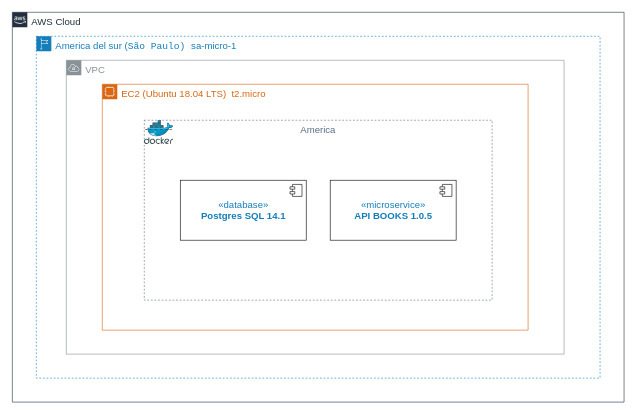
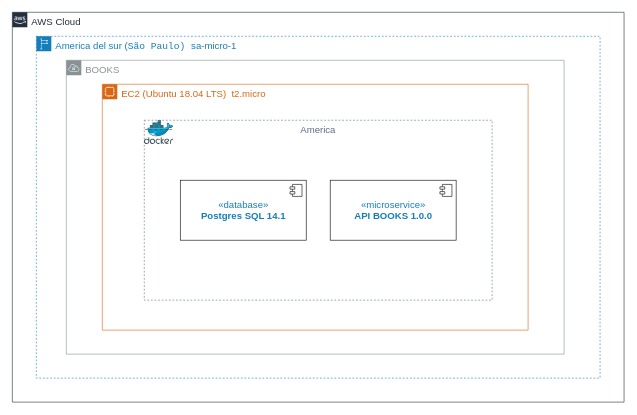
(92, 69) -> (96, 69)
(394, 210) -> (394, 210)
